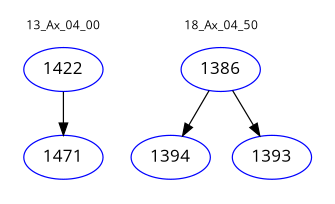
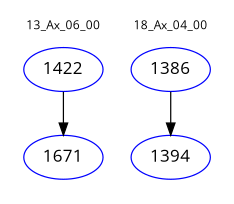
(63, 26) -> (63, 26)
(221, 26) -> (171, 26)
(63, 157) -> (63, 157)
(272, 157) -> none
